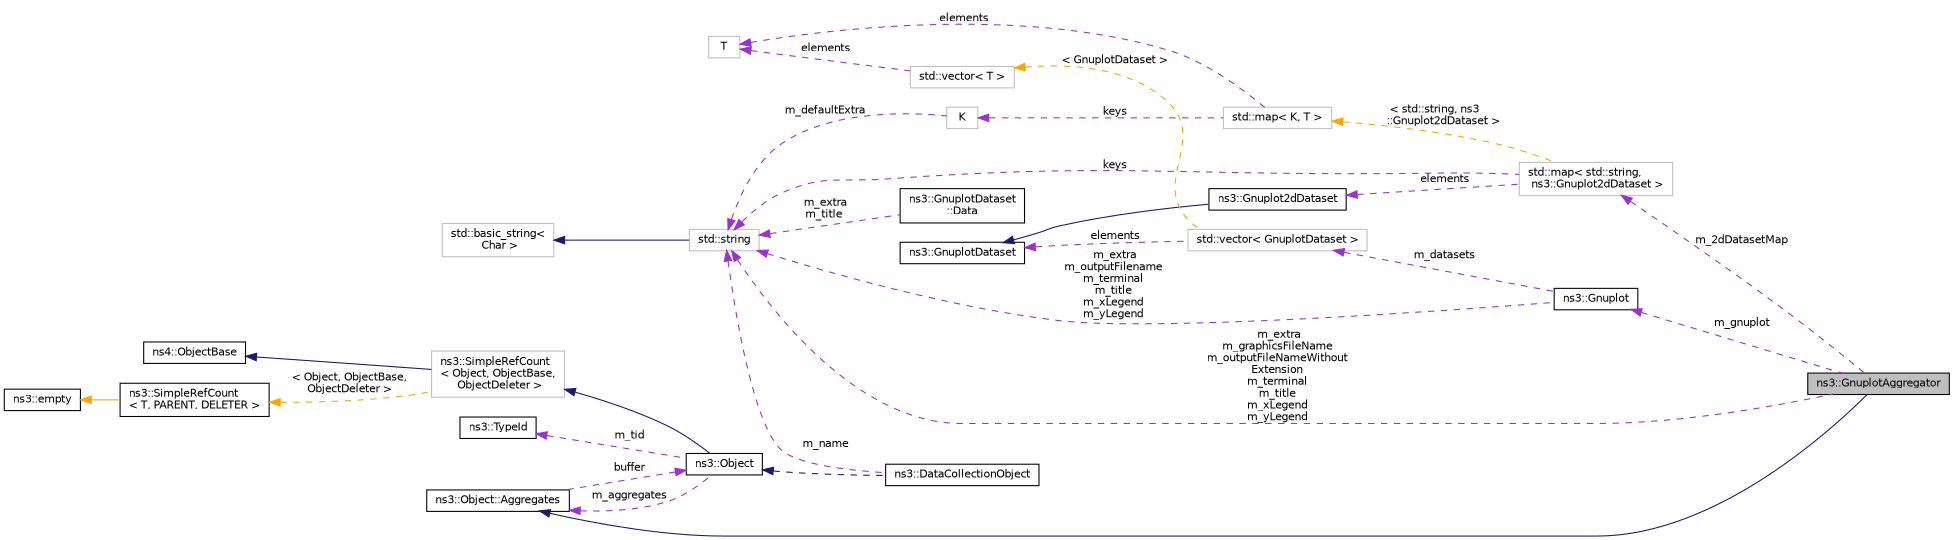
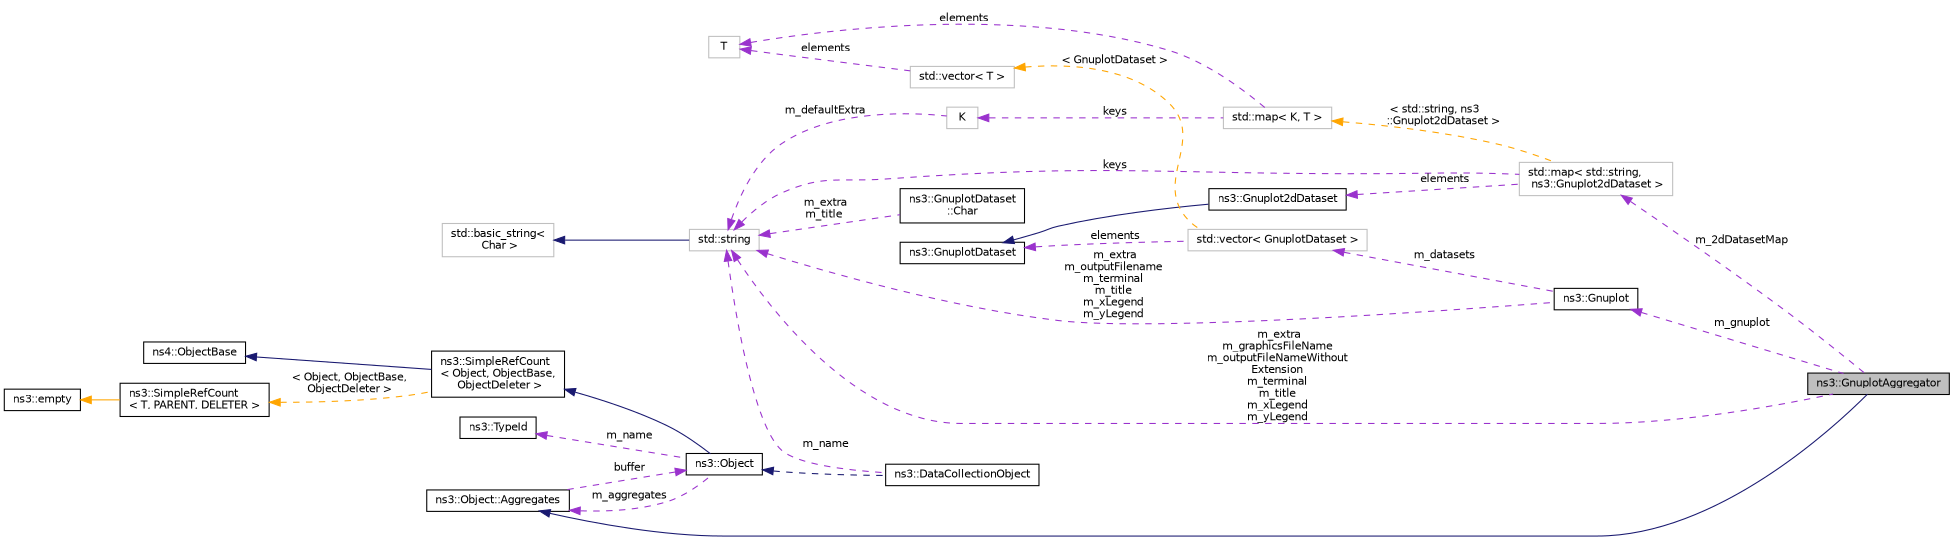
(962, 206) -> (962, 206)
(498, 374) -> (498, 374)
(628, 436) -> (628, 436)
